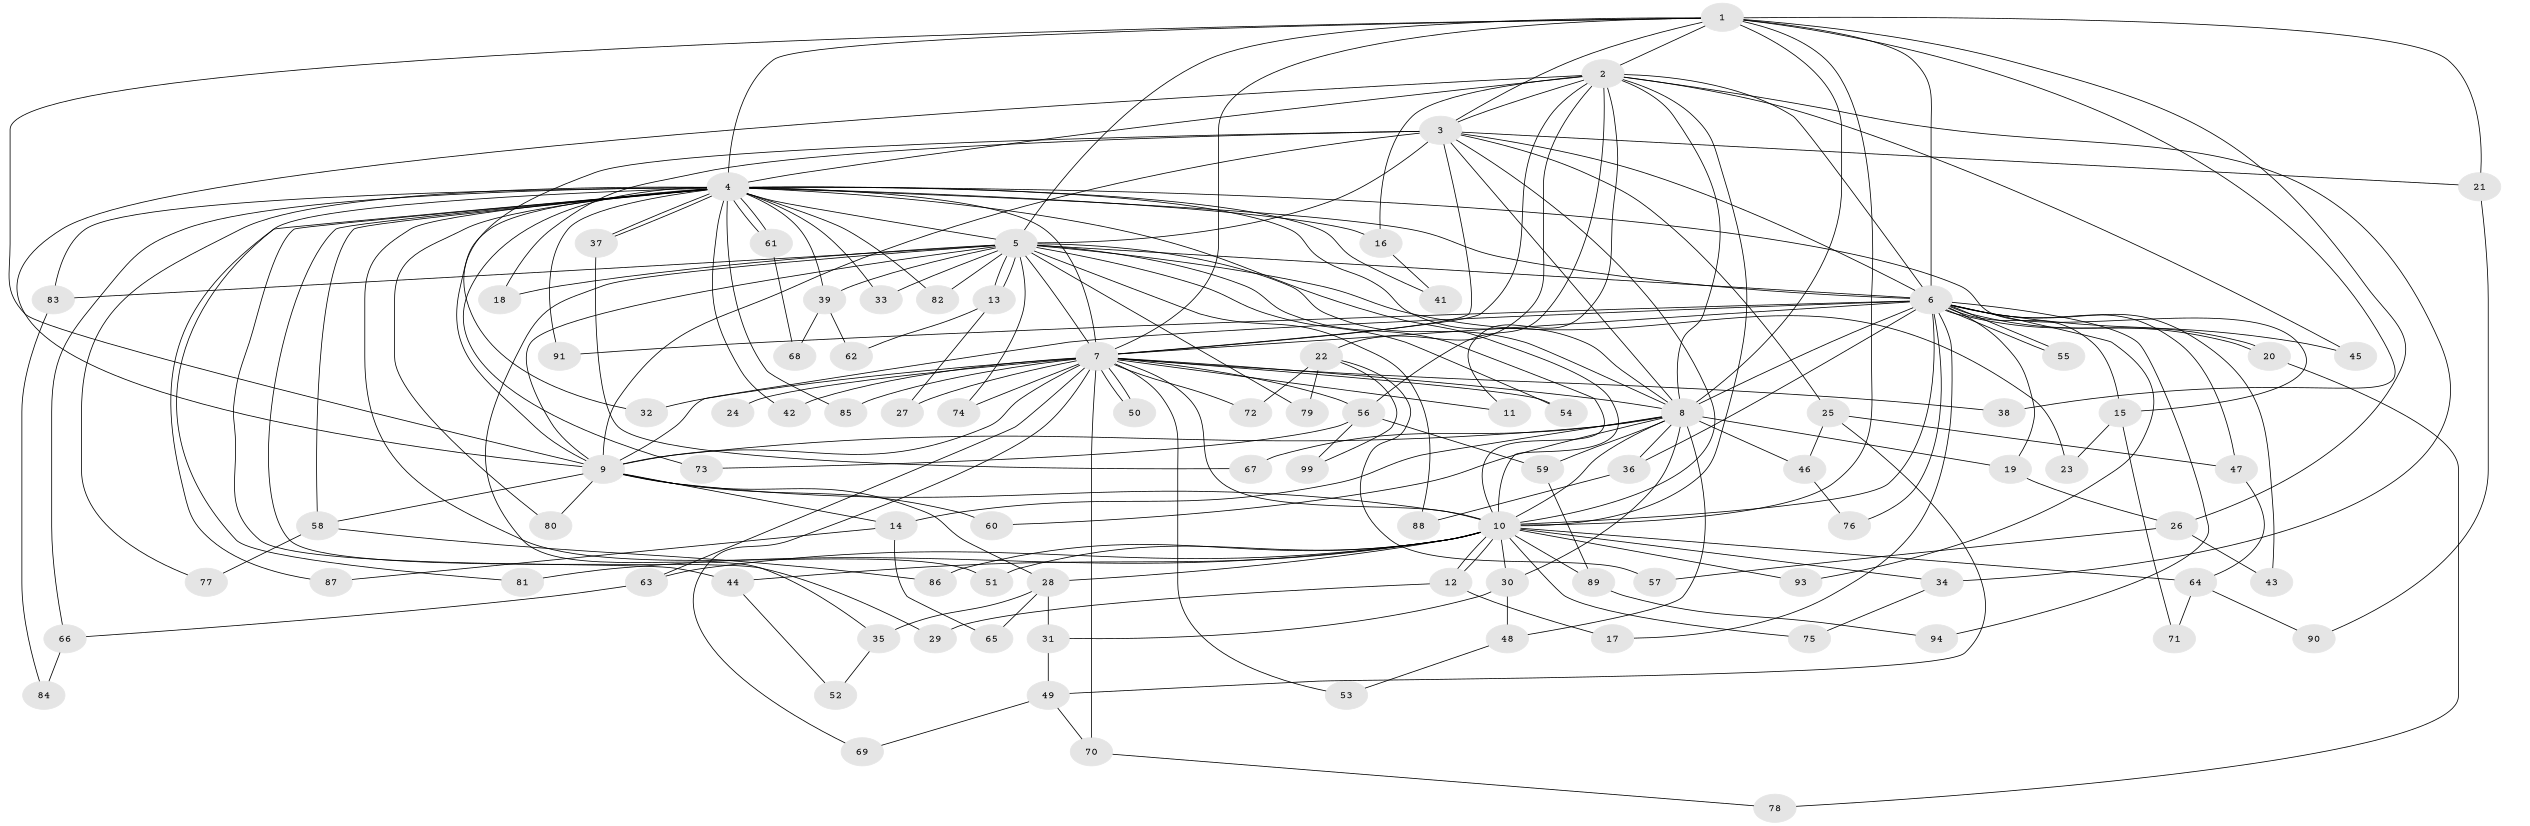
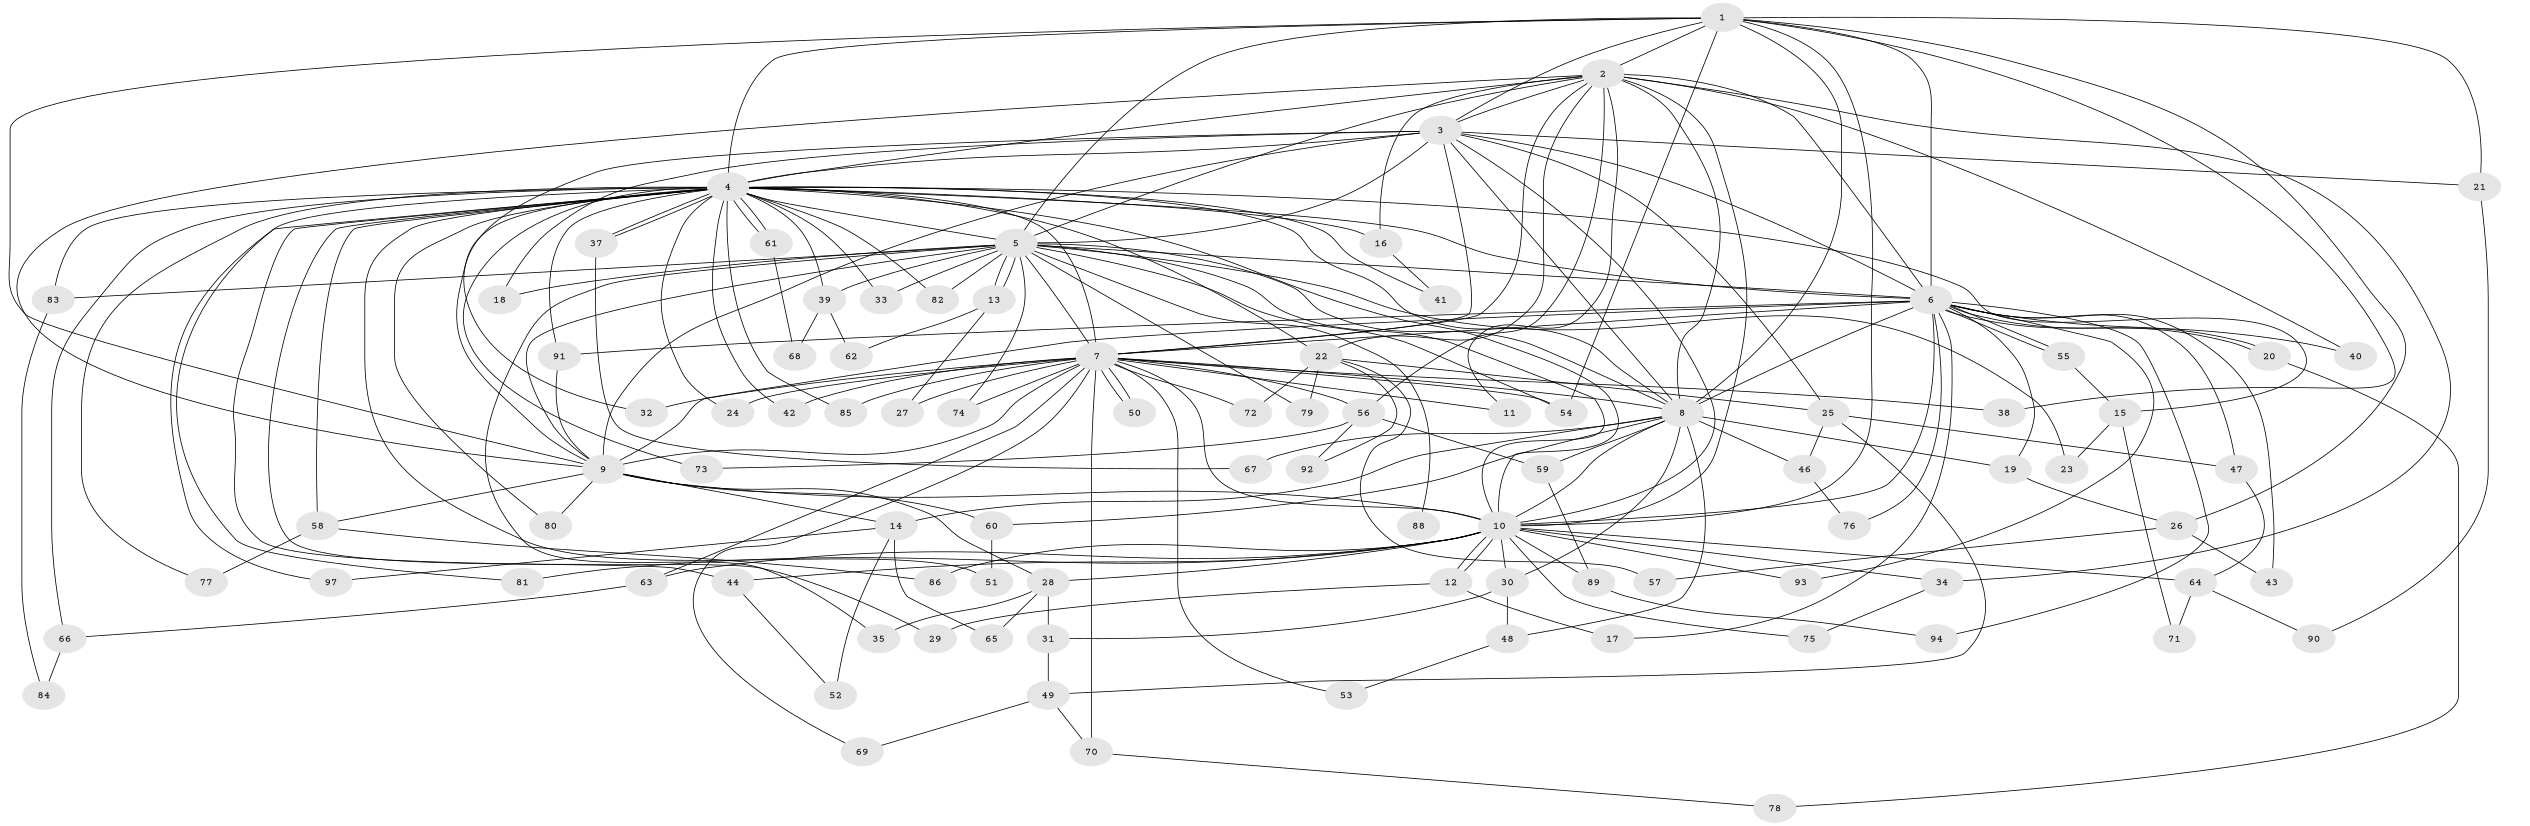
(1312, 60) -> (1644, 215)
none -> (1359, 125)
none -> (1100, 153)
none -> (1041, 222)
none -> (662, 307)
(2091, 342) -> (2092, 384)
(2356, 356) -> (2356, 356)
none -> (1459, 371)
(1142, 438) -> (562, 424)
(1307, 469) -> (1307, 469)
(1629, 469) -> none
(1243, 548) -> (992, 547)
(331, 582) -> (331, 582)
(857, 667) -> (857, 608)
